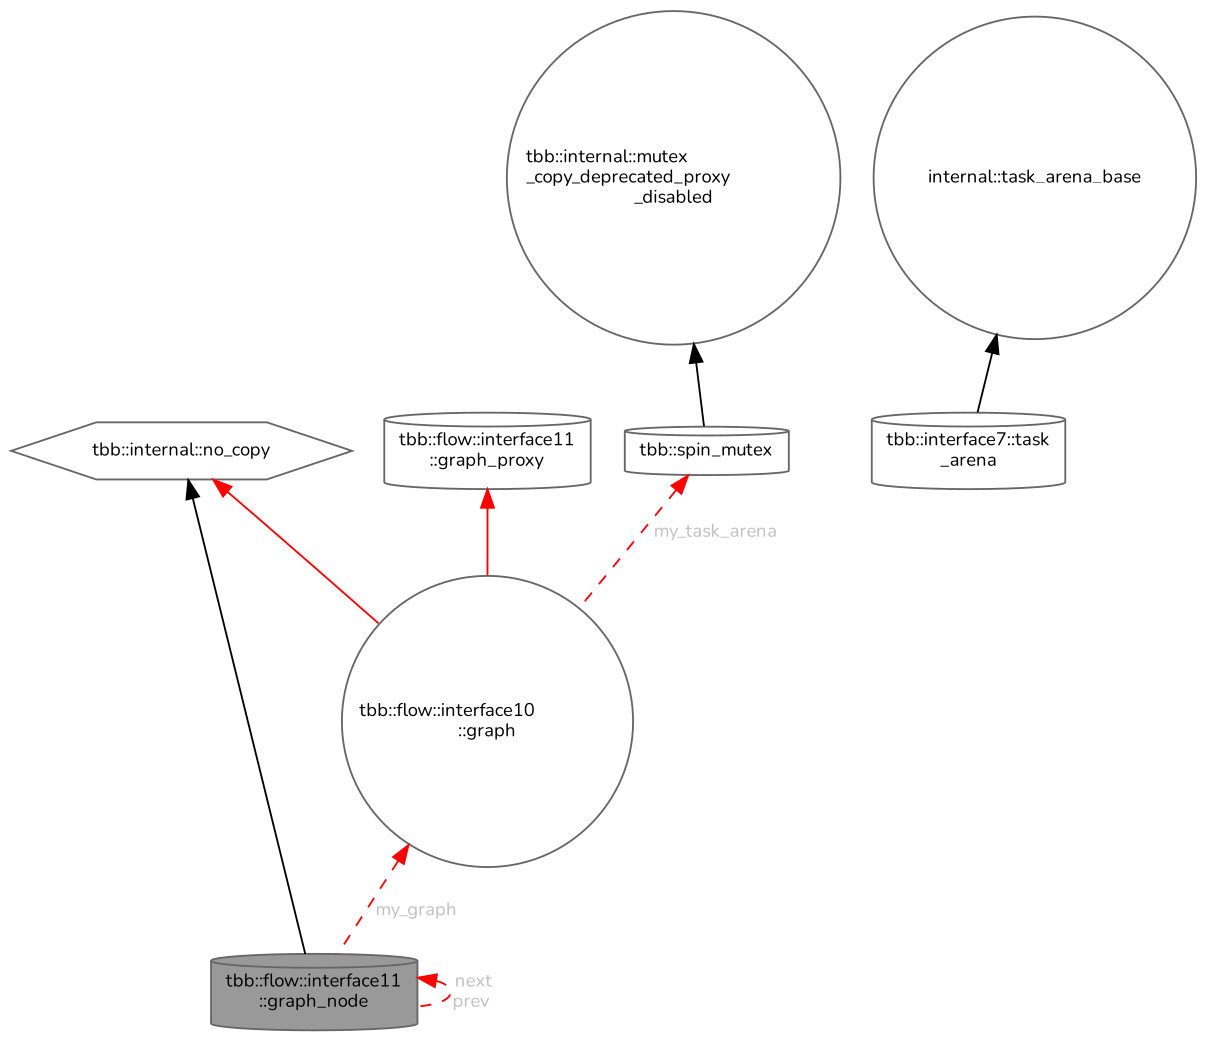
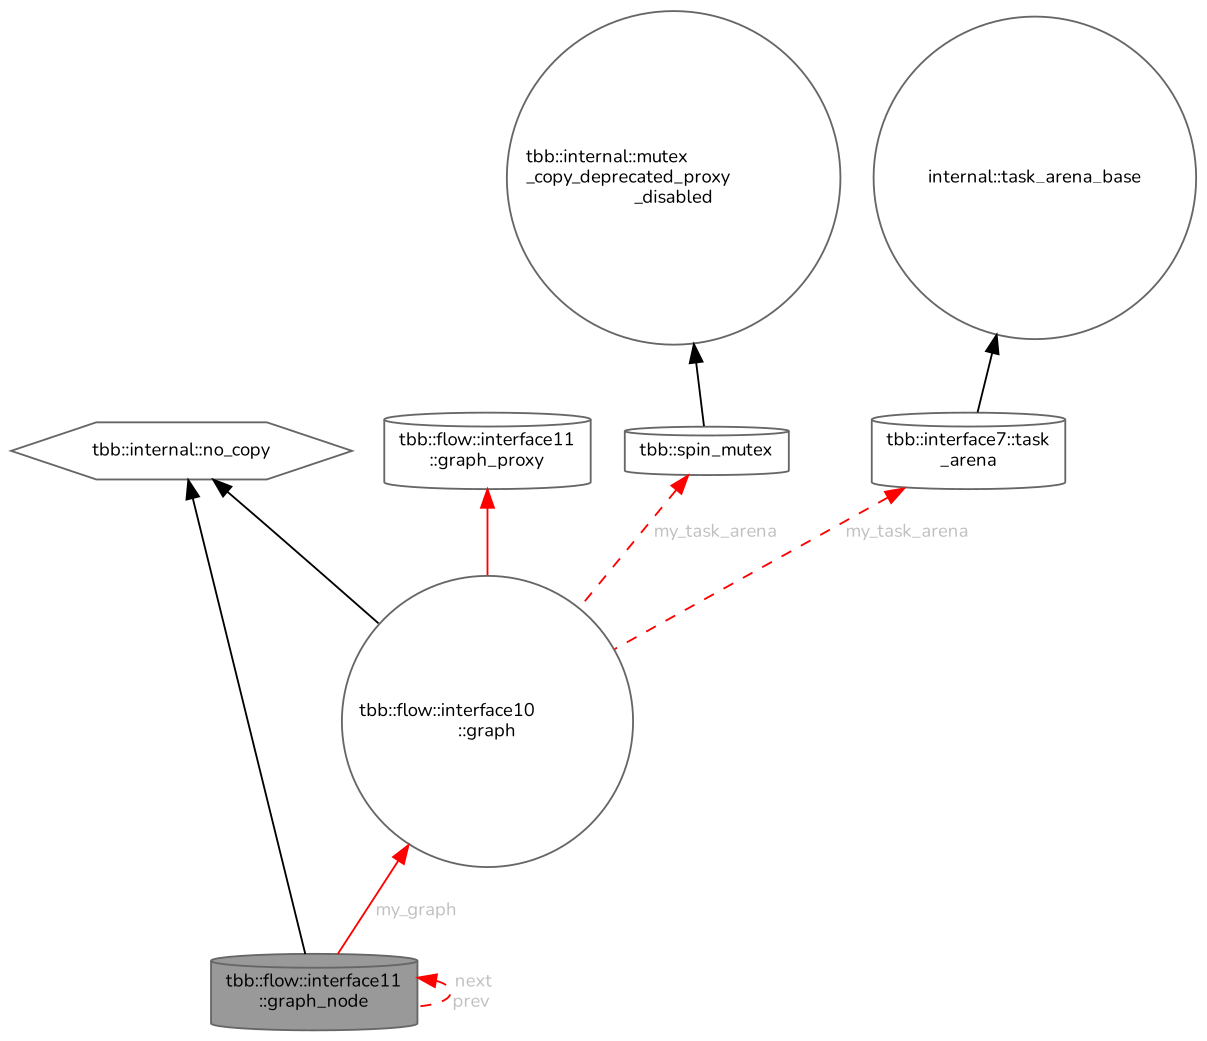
(303, 557) -> (303, 557)
none -> (751, 573)
(368, 907) -> (368, 907)
